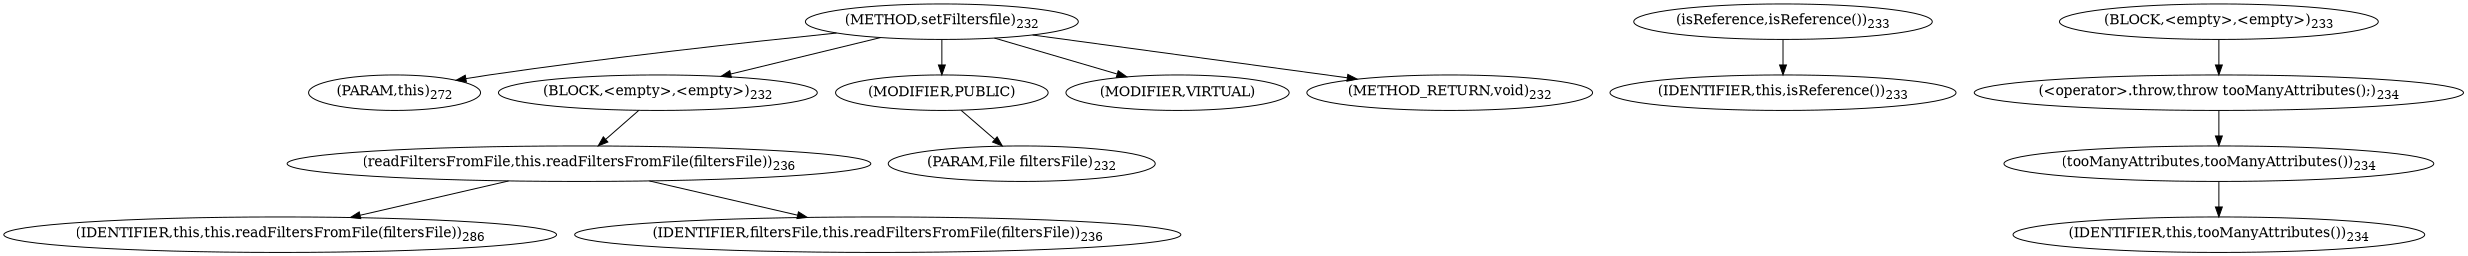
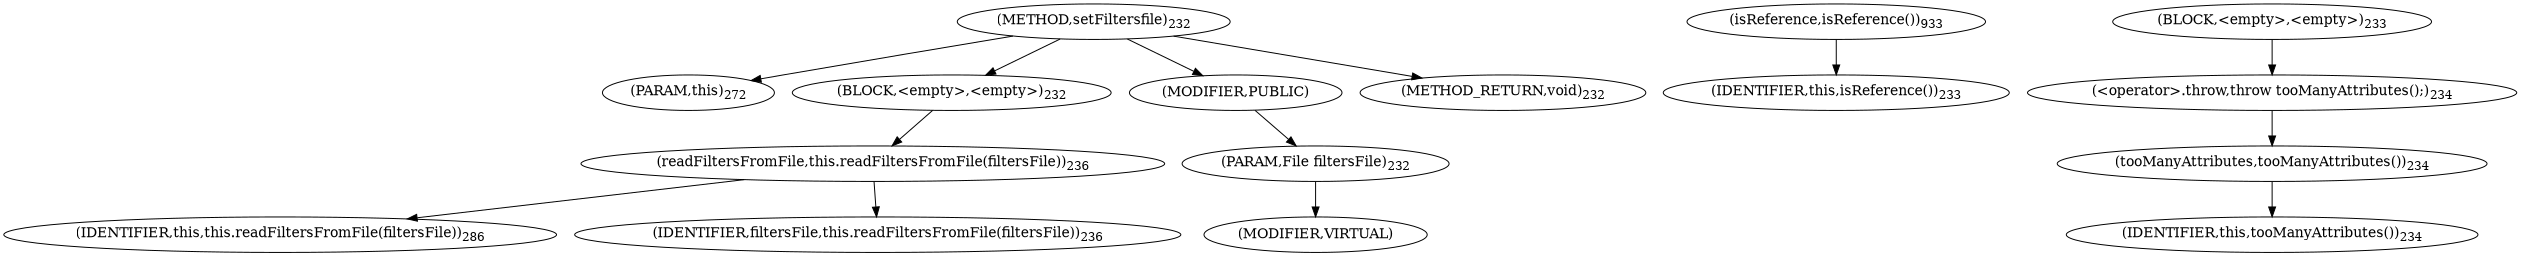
(1879, 20) -> (1932, 20)
(1056, 56) -> (1316, 194)
